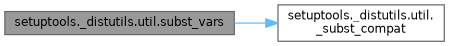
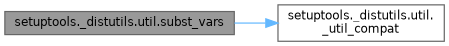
(361, 23) -> (361, 23)
